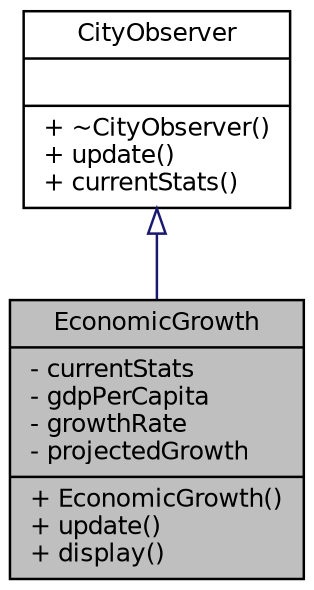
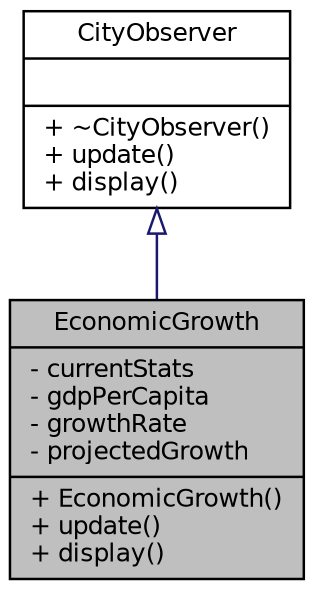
(142, 183) -> (112, 183)
